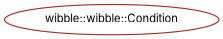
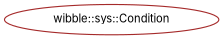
(112, 20) -> (112, 20)
